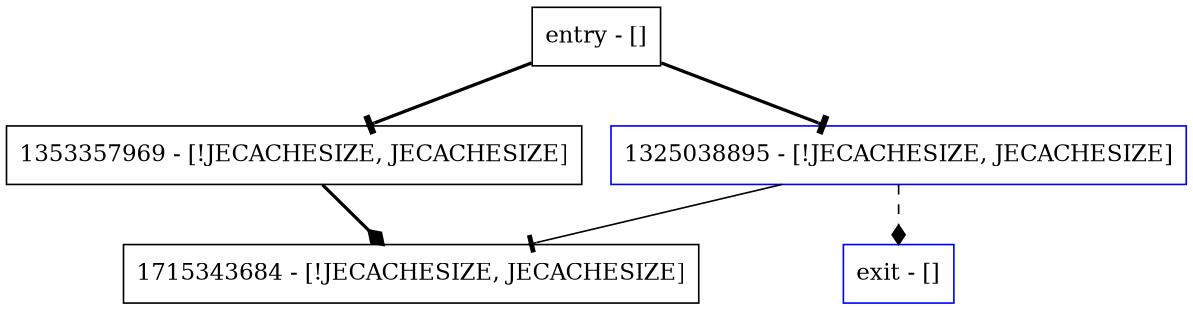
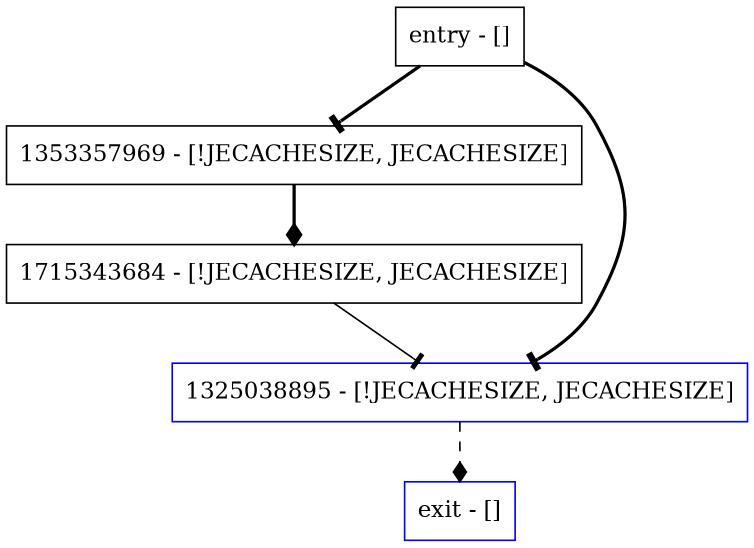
(659, 213) -> (373, 331)
